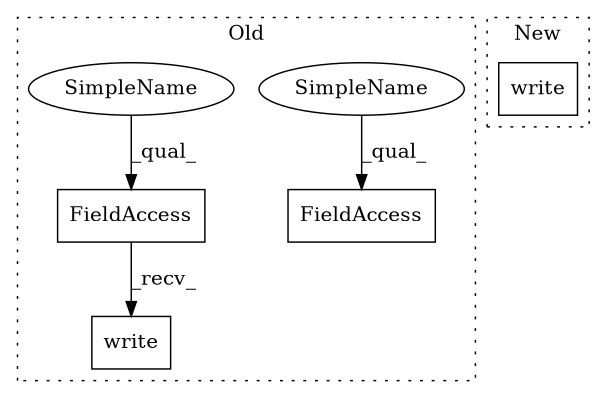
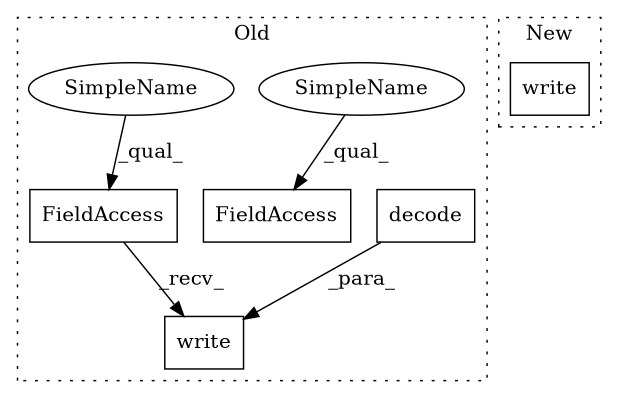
none -> (426, 216)
